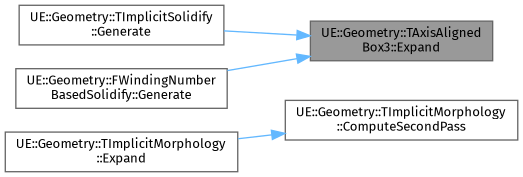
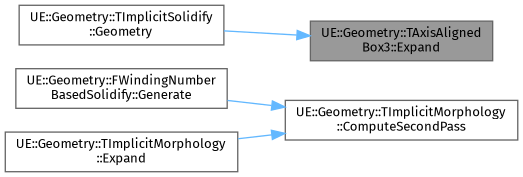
(122, 25) -> (122, 25)
(262, 65) -> (250, 103)
